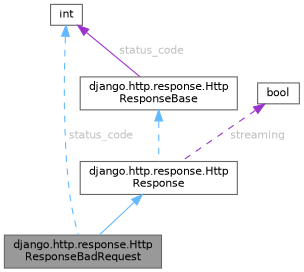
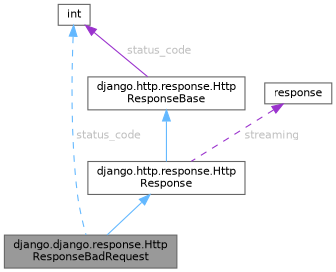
(278, 93) -> (298, 93)
(159, 141) -> (166, 141)
(83, 252) -> (91, 252)
